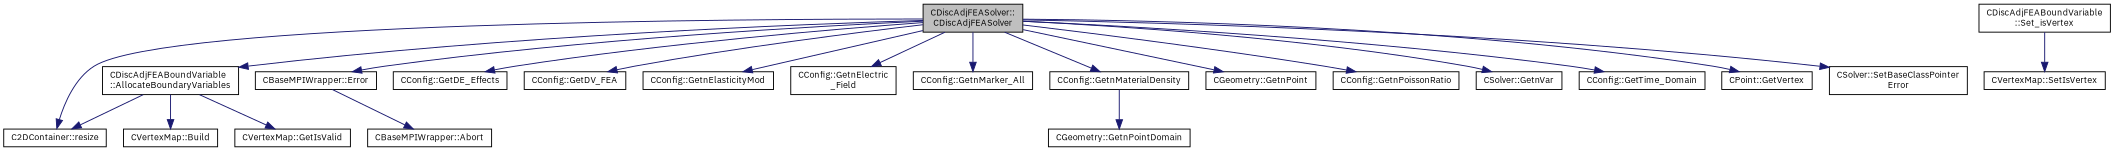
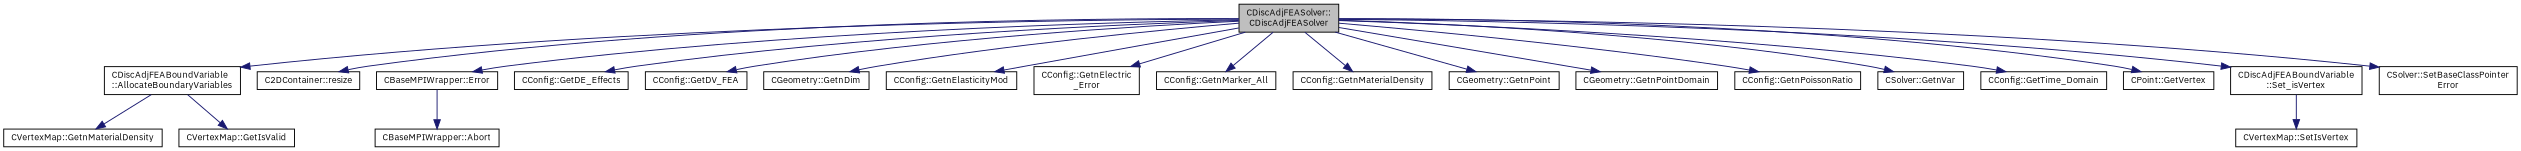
none -> (1781, 32)
none -> (816, 81)
(843, 81) -> (1087, 81)
(1119, 105) -> (1465, 49)
(112, 110) -> none
(171, 138) -> (83, 138)
